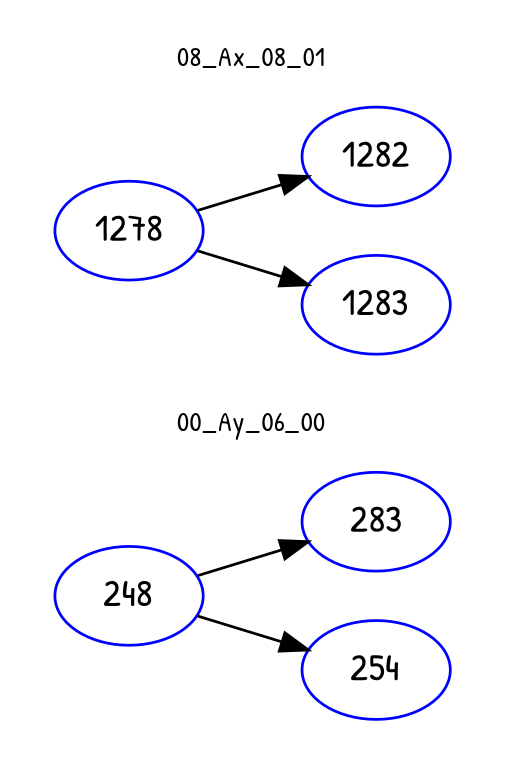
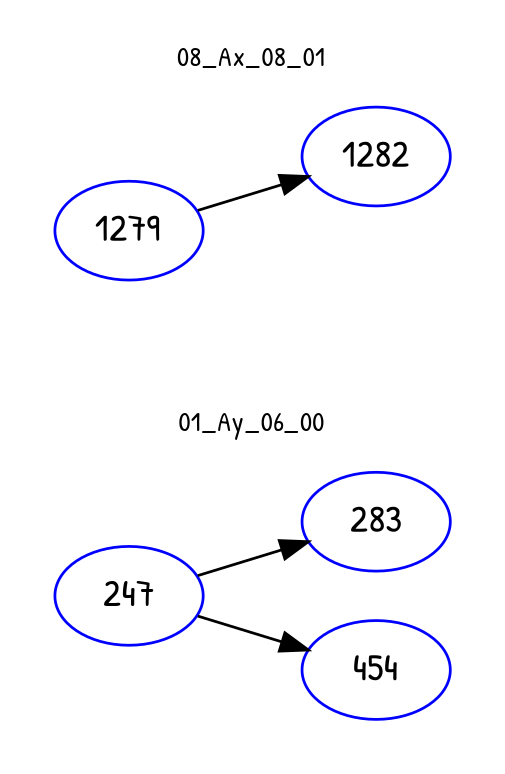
(129, 231) -> (129, 231)
(376, 305) -> none
(253, 424) -> (253, 424)
(129, 596) -> (129, 596)
(376, 670) -> (376, 670)
